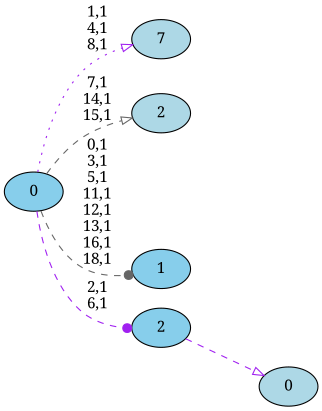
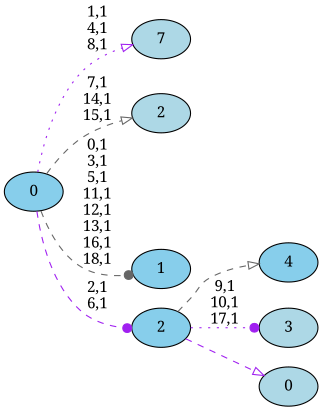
none -> (289, 262)
none -> (289, 328)
